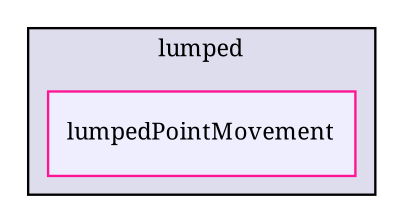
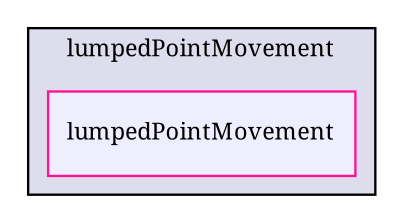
(202, 50) -> (202, 50)
